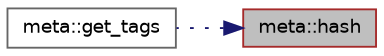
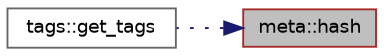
(92, 28) -> (92, 28)
